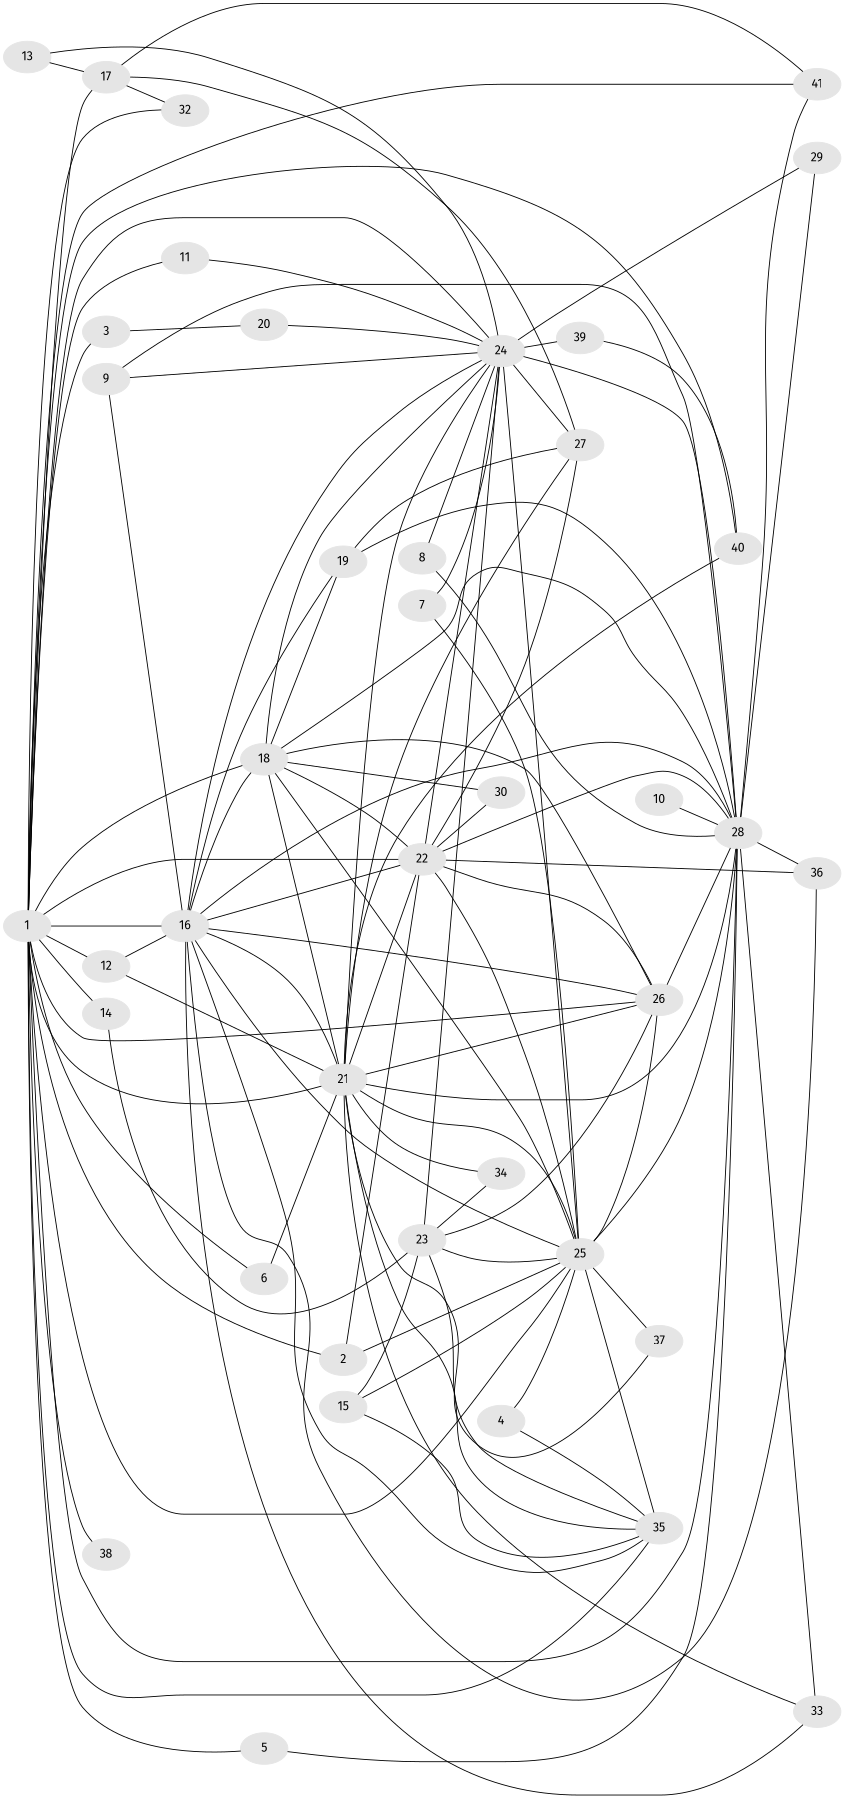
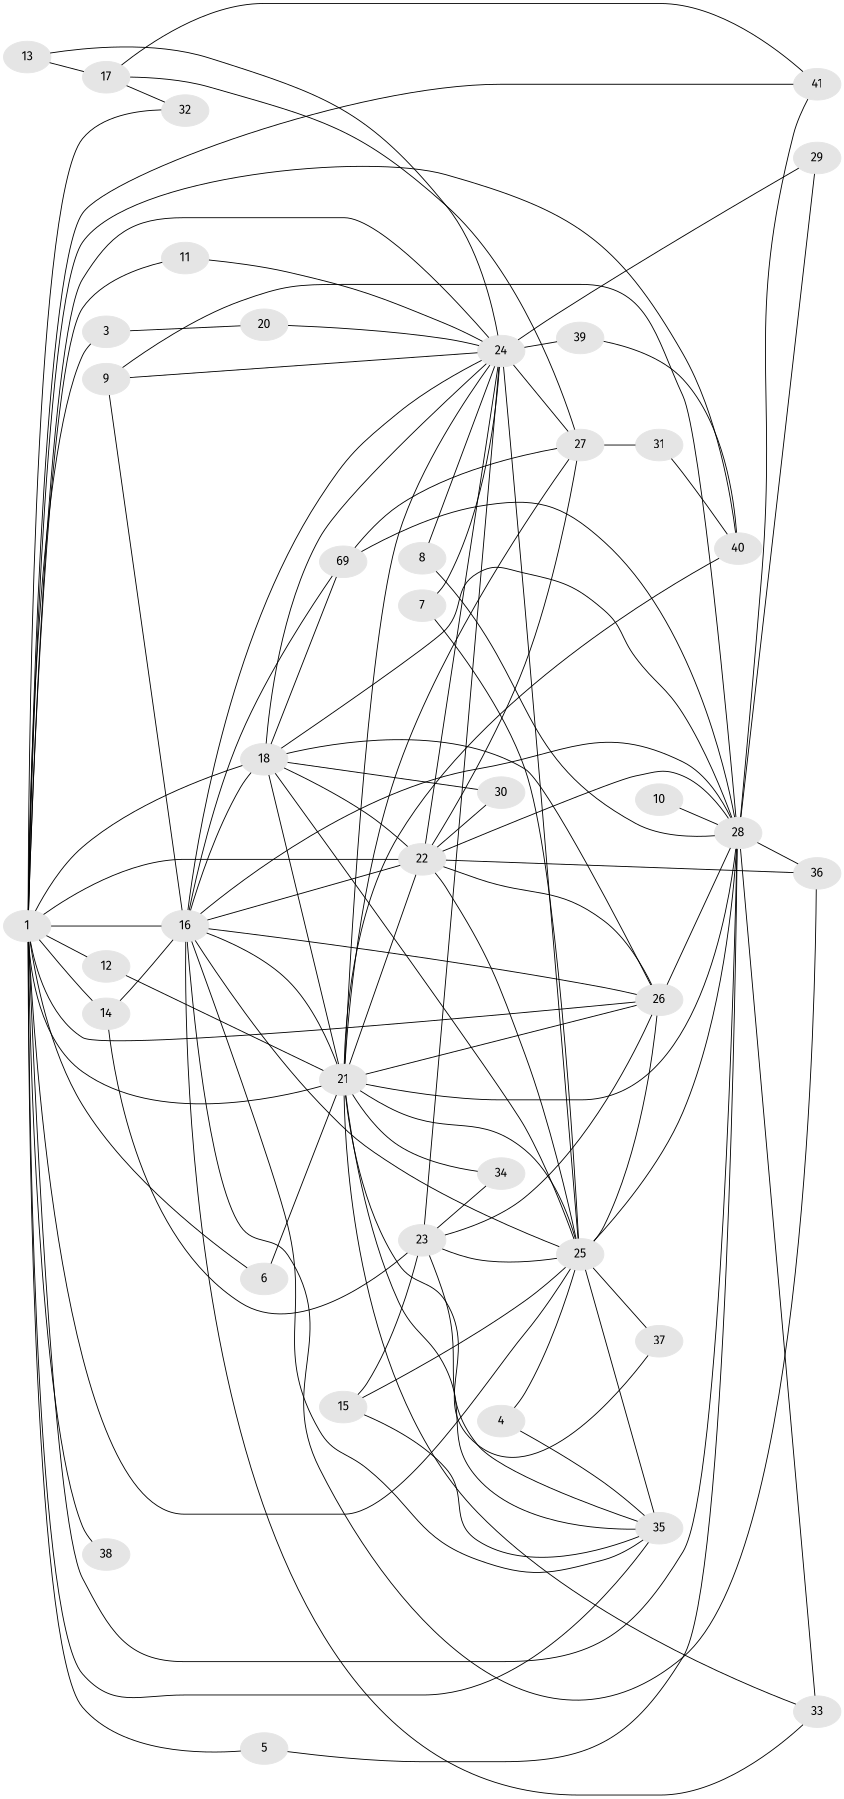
(682, 420) -> none
none -> (659, 445)
(45, 498) -> none
(343, 562) -> (343, 562)
(146, 946) -> (147, 971)
(343, 1360) -> none
